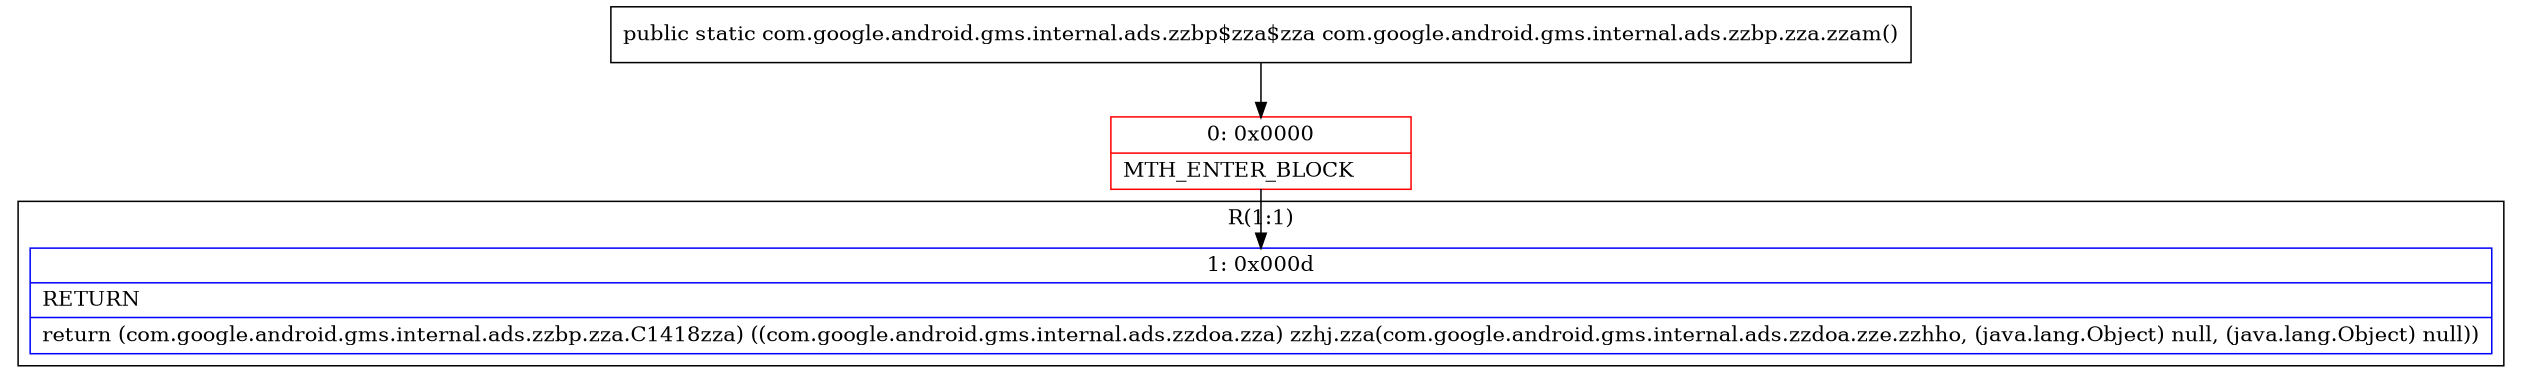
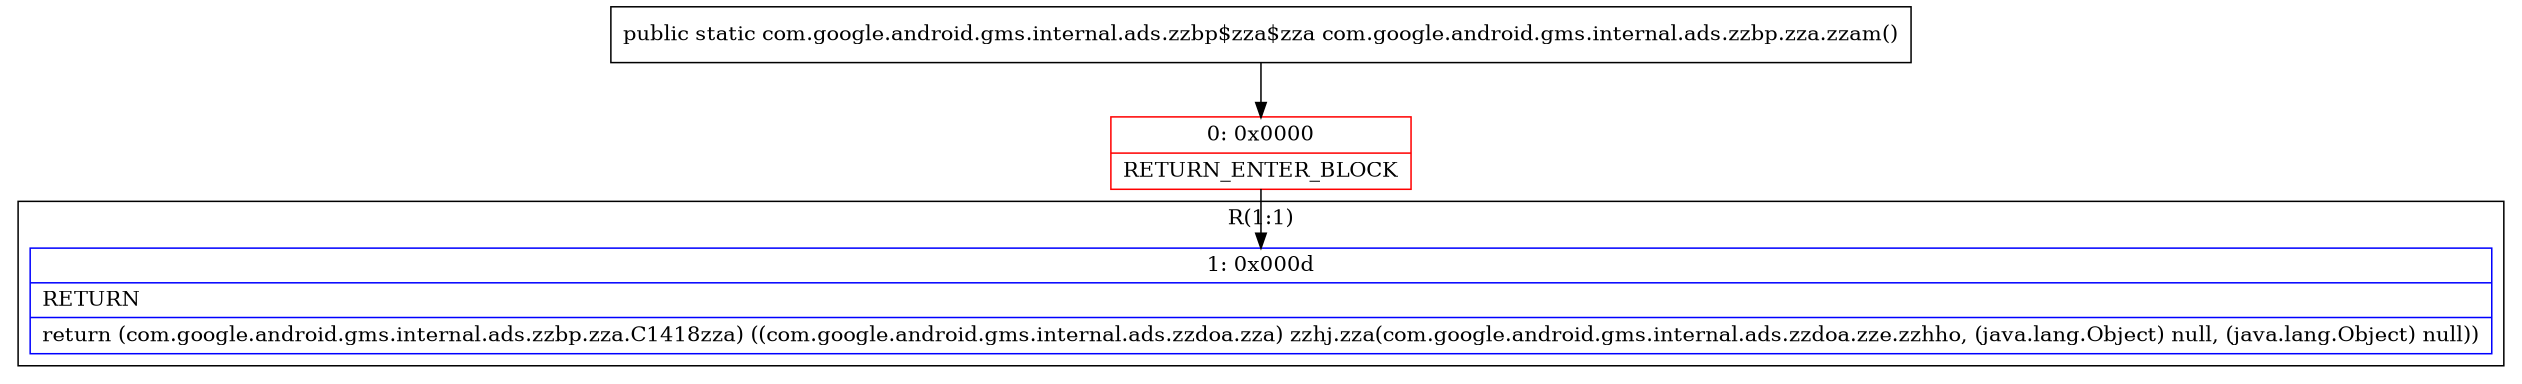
(1239, 170) -> (1261, 170)
